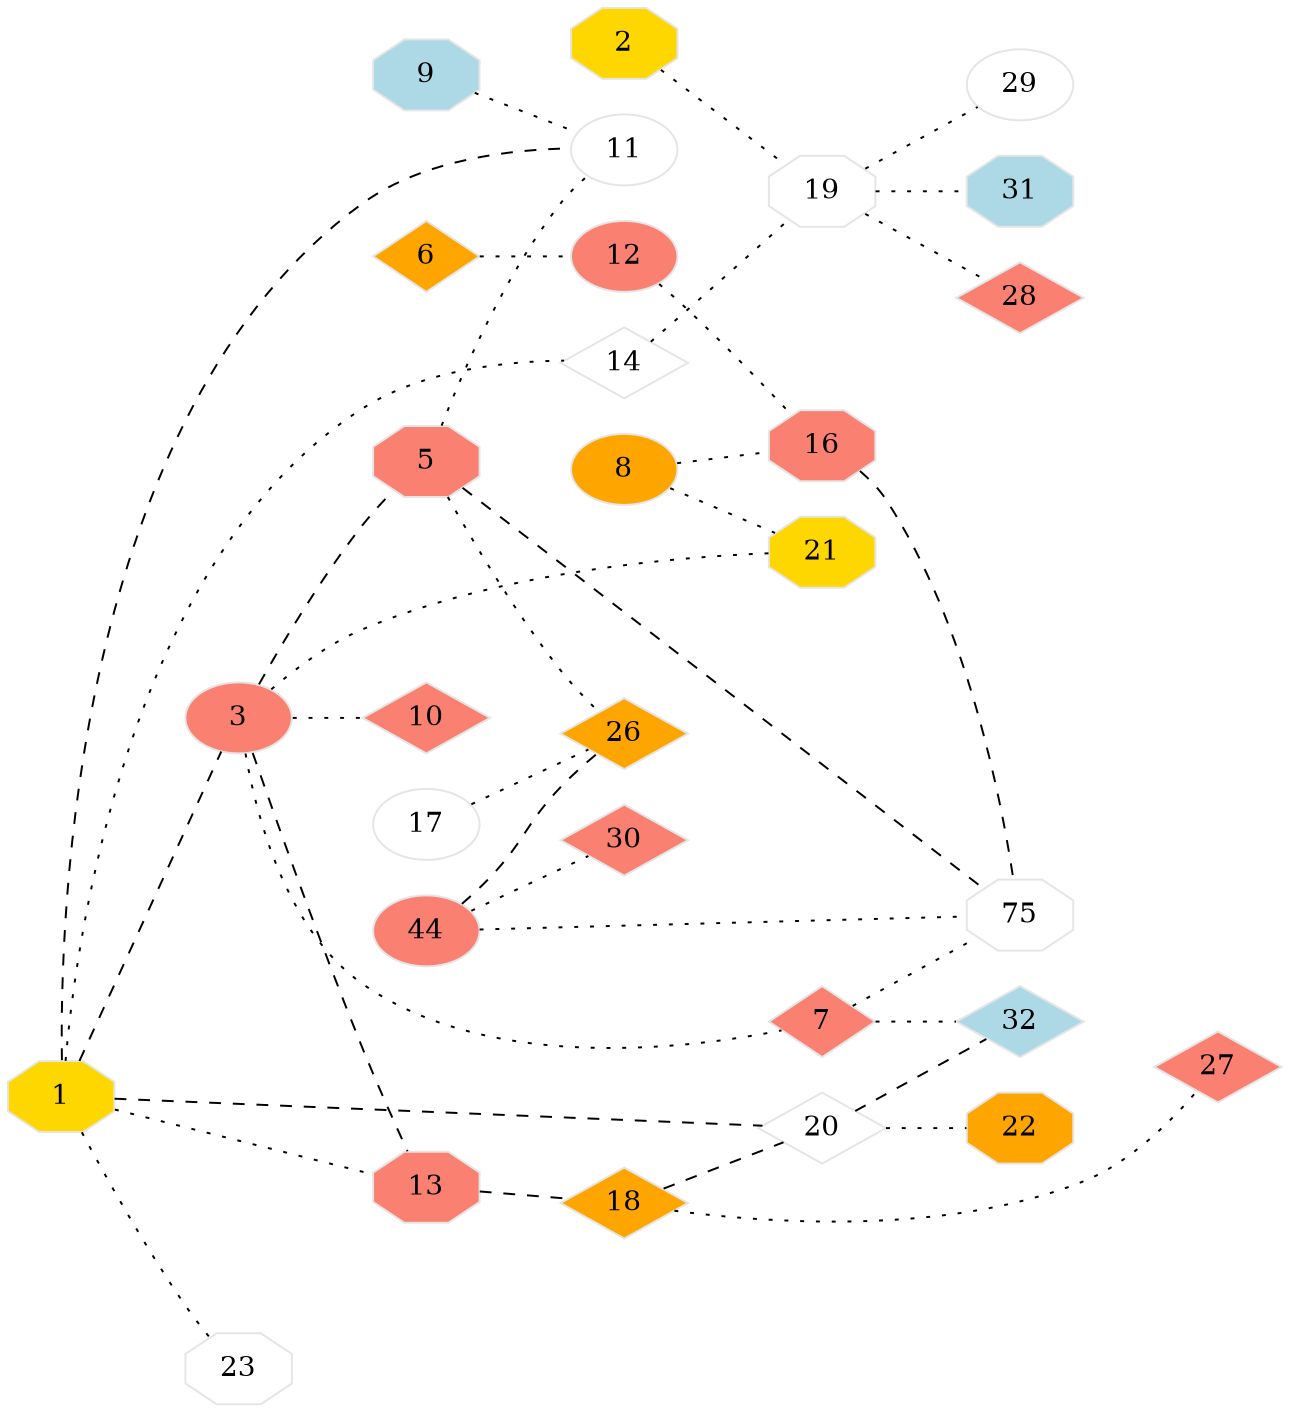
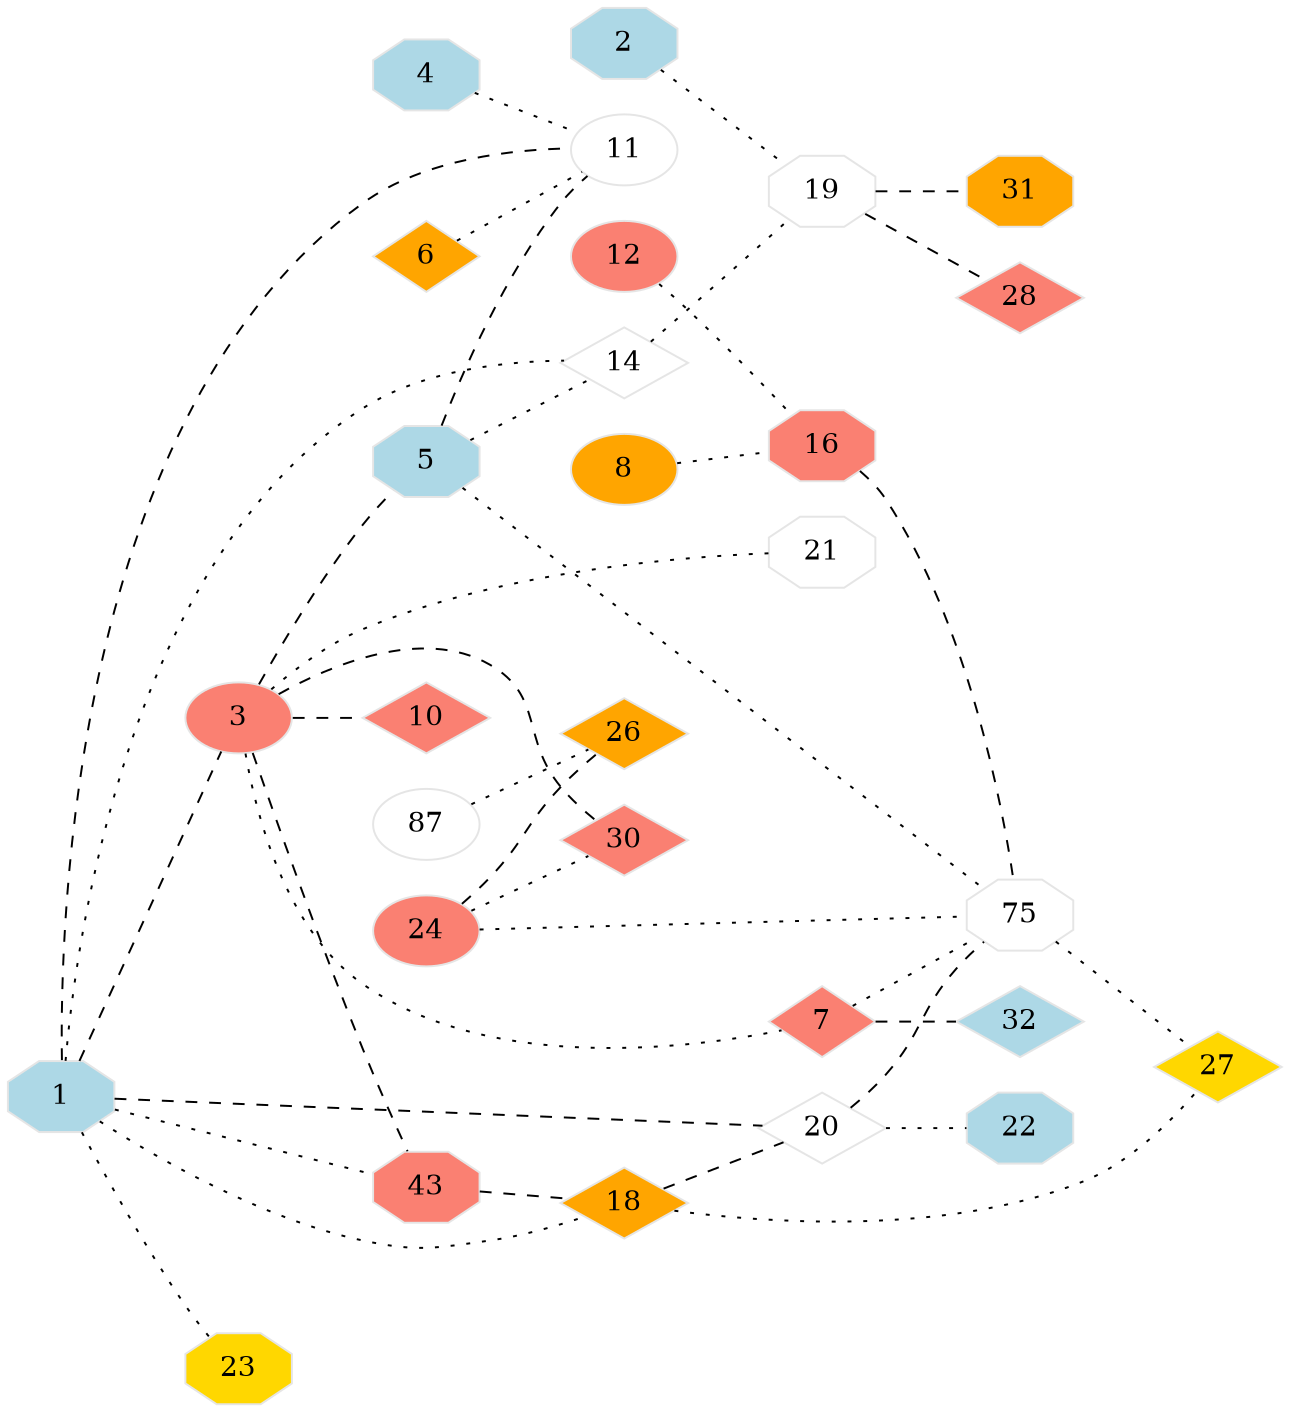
(624, 43) -> (624, 43)
(426, 75) -> (426, 75)
(1020, 85) -> none
(921, 191) -> (921, 191)
(1020, 191) -> (1020, 191)
(926, 247) -> (926, 247)
(539, 256) -> (519, 206)
(503, 293) -> (503, 293)
(426, 462) -> (426, 462)
(723, 511) -> none
(822, 552) -> (822, 552)
(517, 609) -> (530, 410)
none -> (476, 659)
(723, 688) -> (723, 688)
(328, 718) -> (328, 718)
(426, 824) -> (426, 824)
(426, 931) -> (426, 931)
none -> (1123, 994)
(916, 1022) -> (906, 1022)
(1218, 1067) -> (1218, 1067)
(921, 1075) -> (914, 1035)
(61, 1097) -> (61, 1097)
(1020, 1128) -> (1020, 1128)
(426, 1187) -> (426, 1187)
none -> (332, 1232)
(239, 1369) -> (239, 1369)
